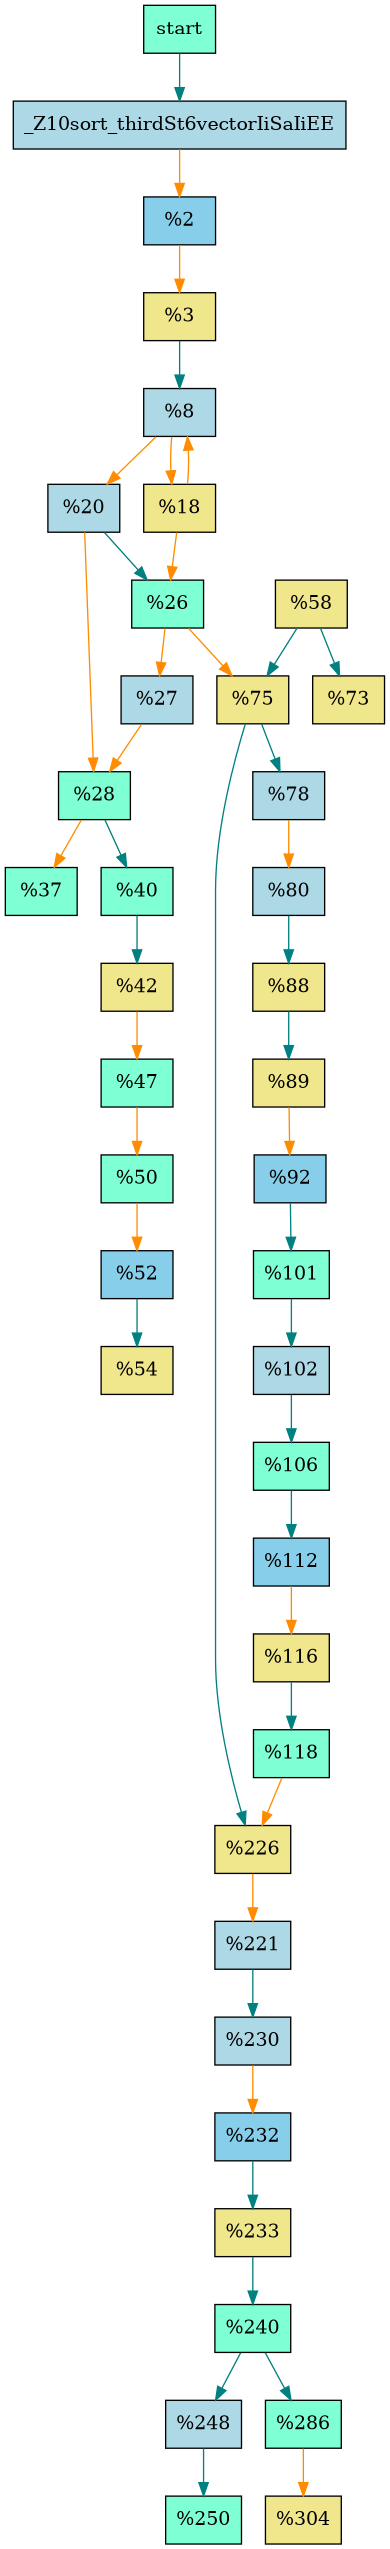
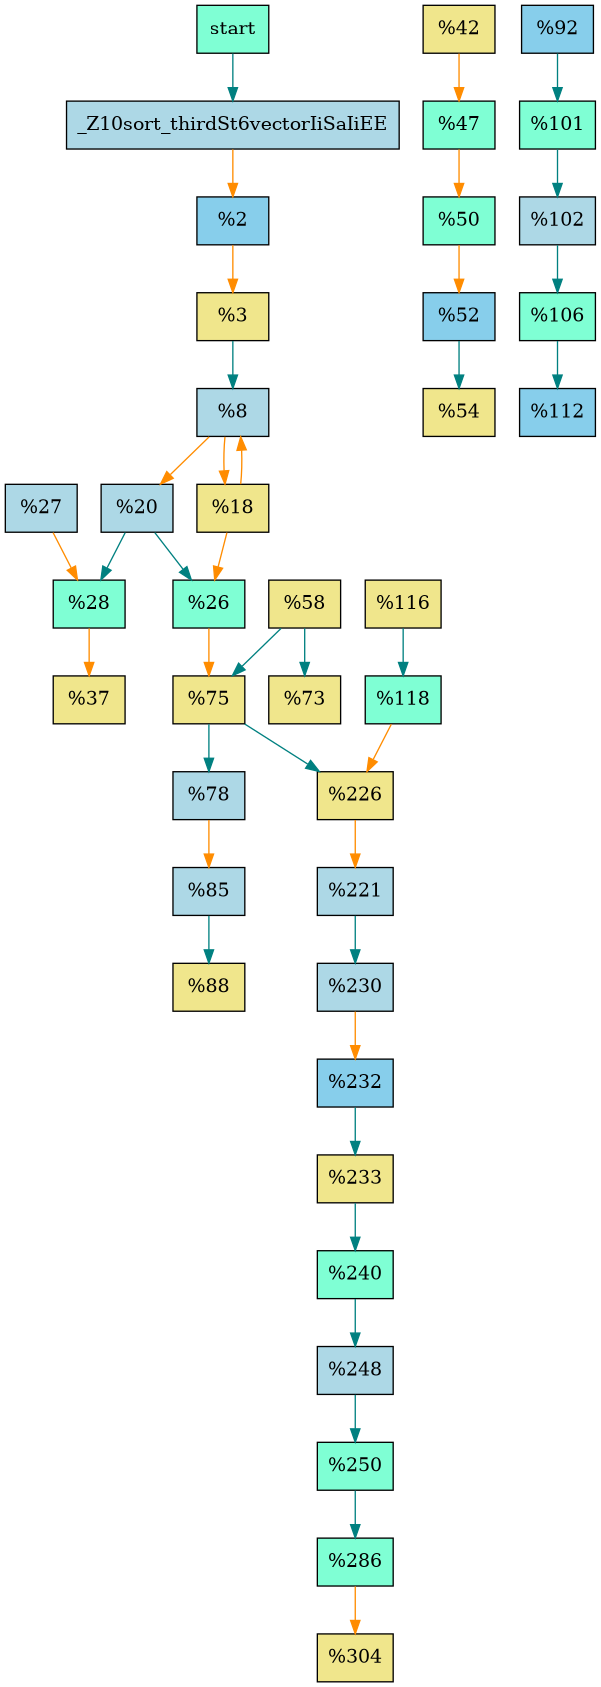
(89, 645) -> (116, 550)
(163, 645) -> none
(41, 891) -> (89, 700)
(137, 891) -> none
(289, 891) -> (209, 891)
(289, 1083) -> none
(291, 1603) -> none
(275, 2371) -> (355, 1508)
